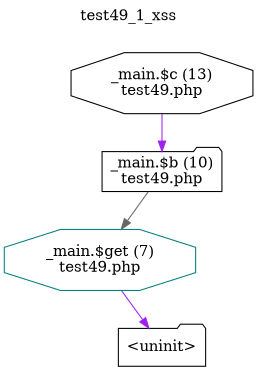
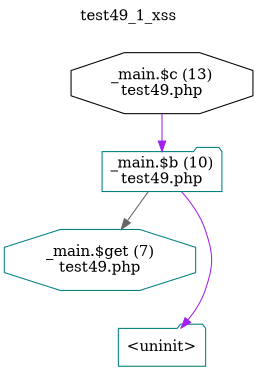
(162, 172) -> (162, 172)
(132, 305) -> (211, 255)
(162, 347) -> (162, 347)
